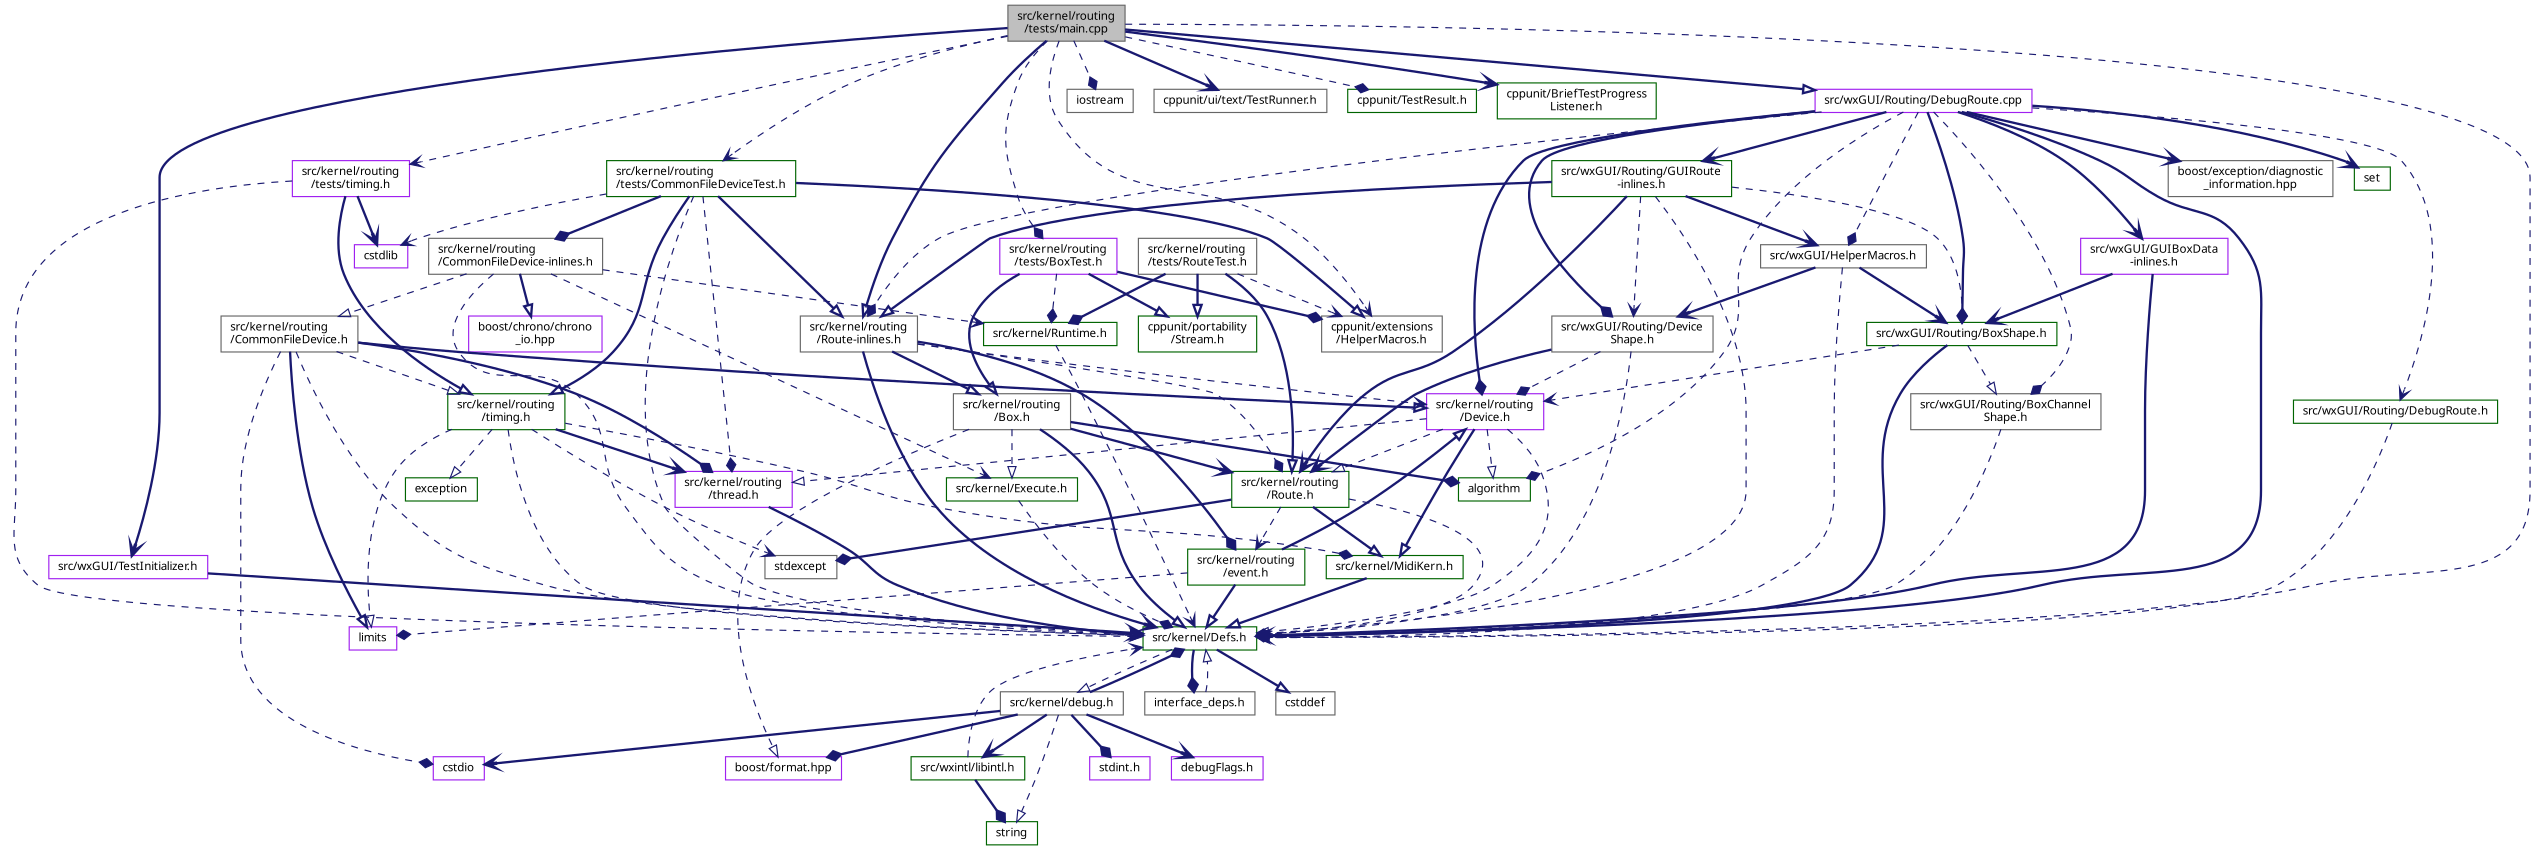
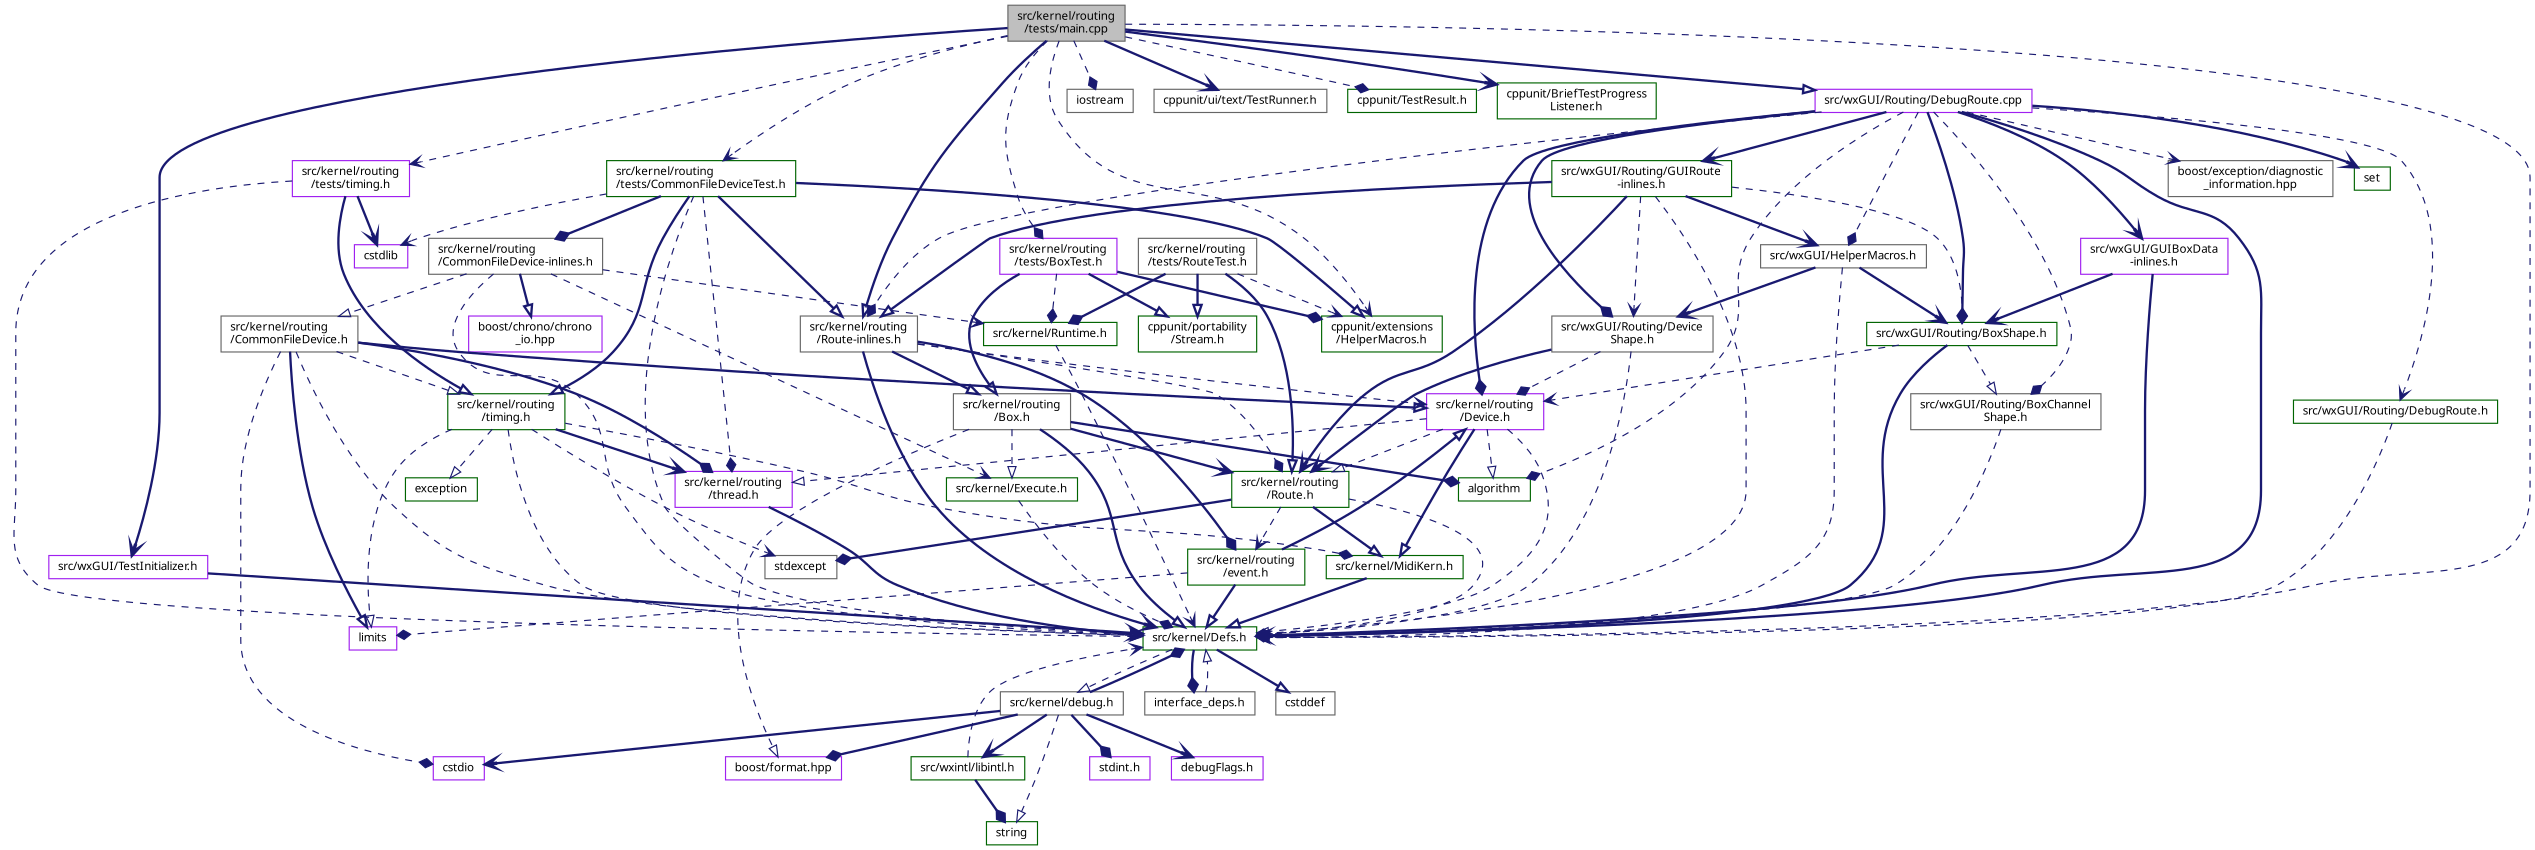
(2067, 135) -> (2067, 135)
(1382, 334) -> (1382, 334)
